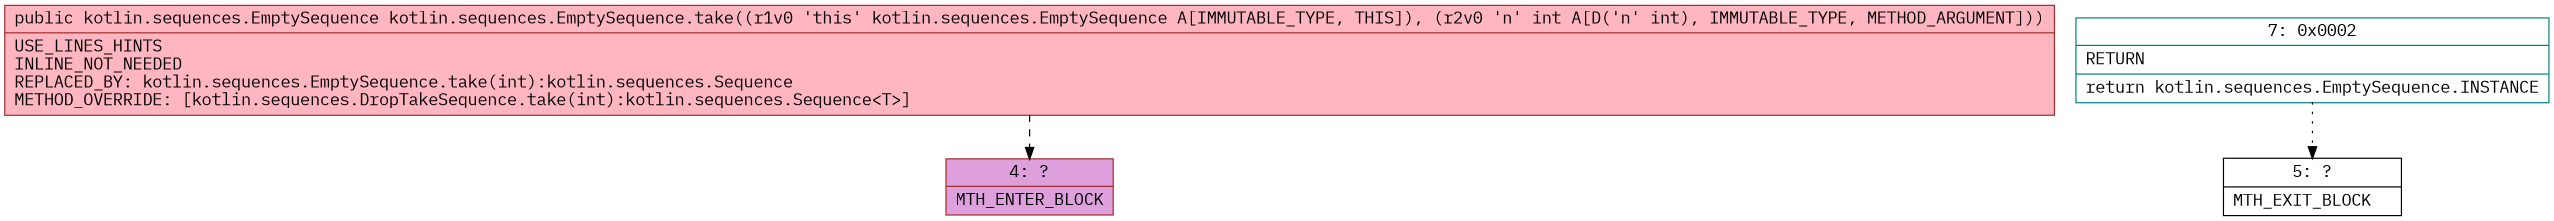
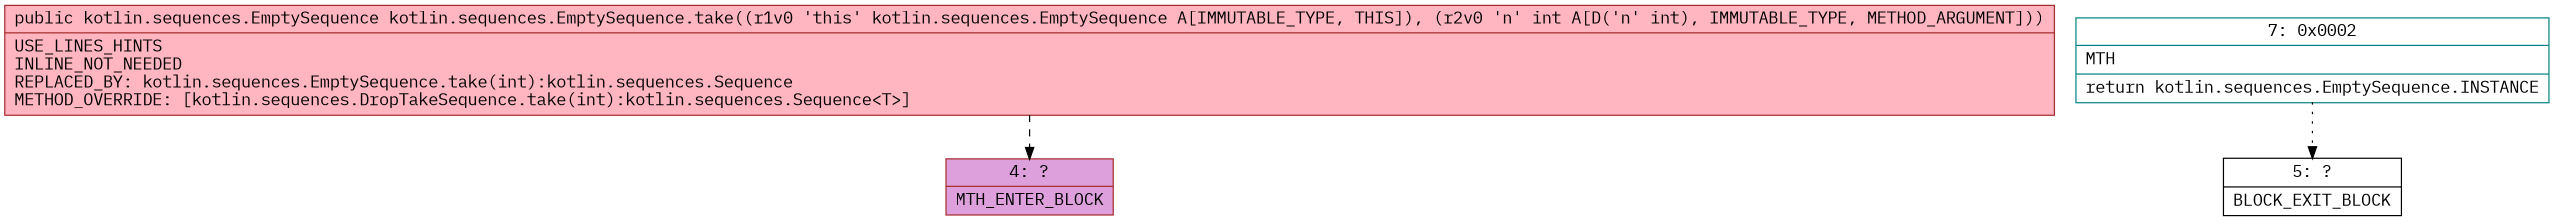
(2115, 59) -> (2100, 59)
(2302, 201) -> (2312, 201)
